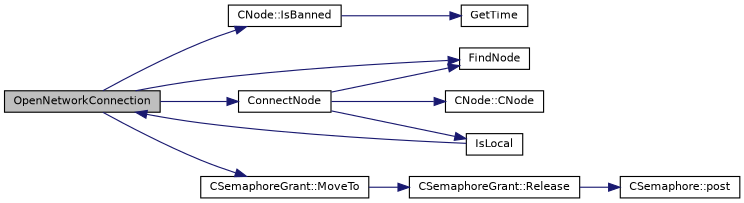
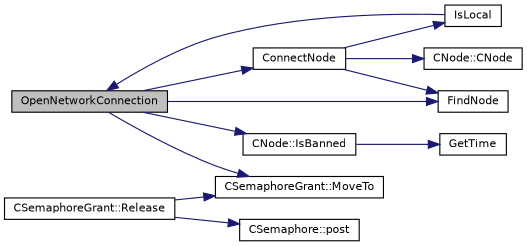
(383, 187) -> (189, 198)
